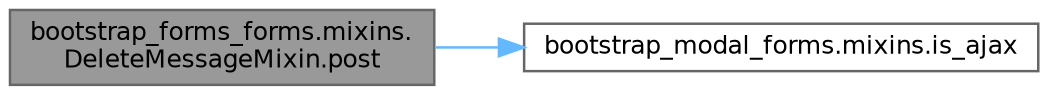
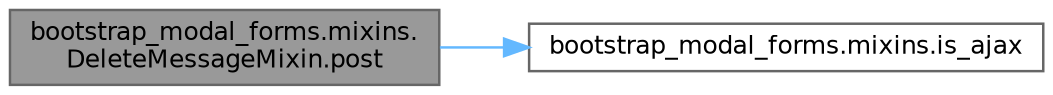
(222, 47) -> (225, 47)
